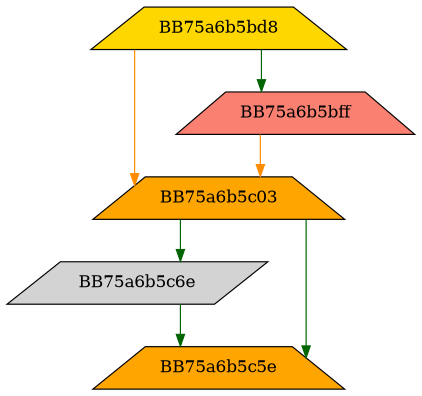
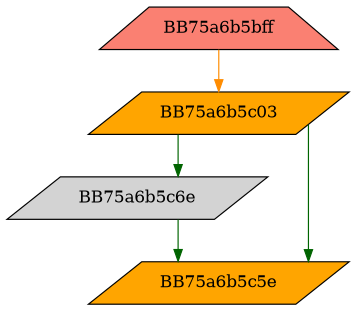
(219, 28) -> none
(219, 198) -> (219, 113)
(219, 368) -> (219, 283)
